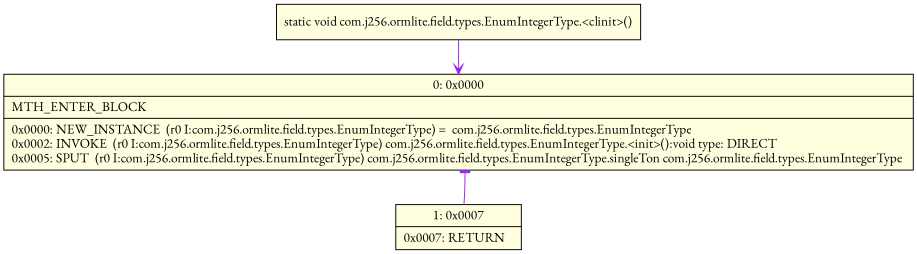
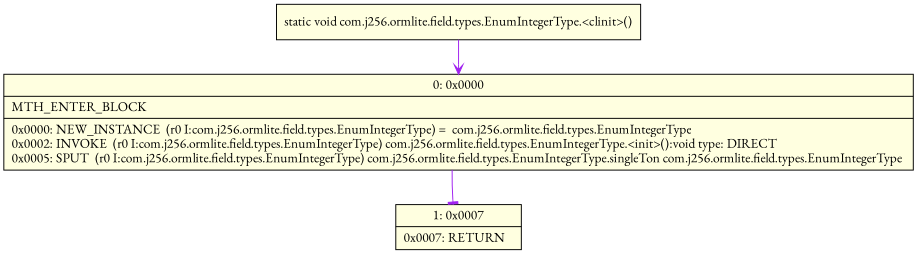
(465, 190) -> (452, 185)
